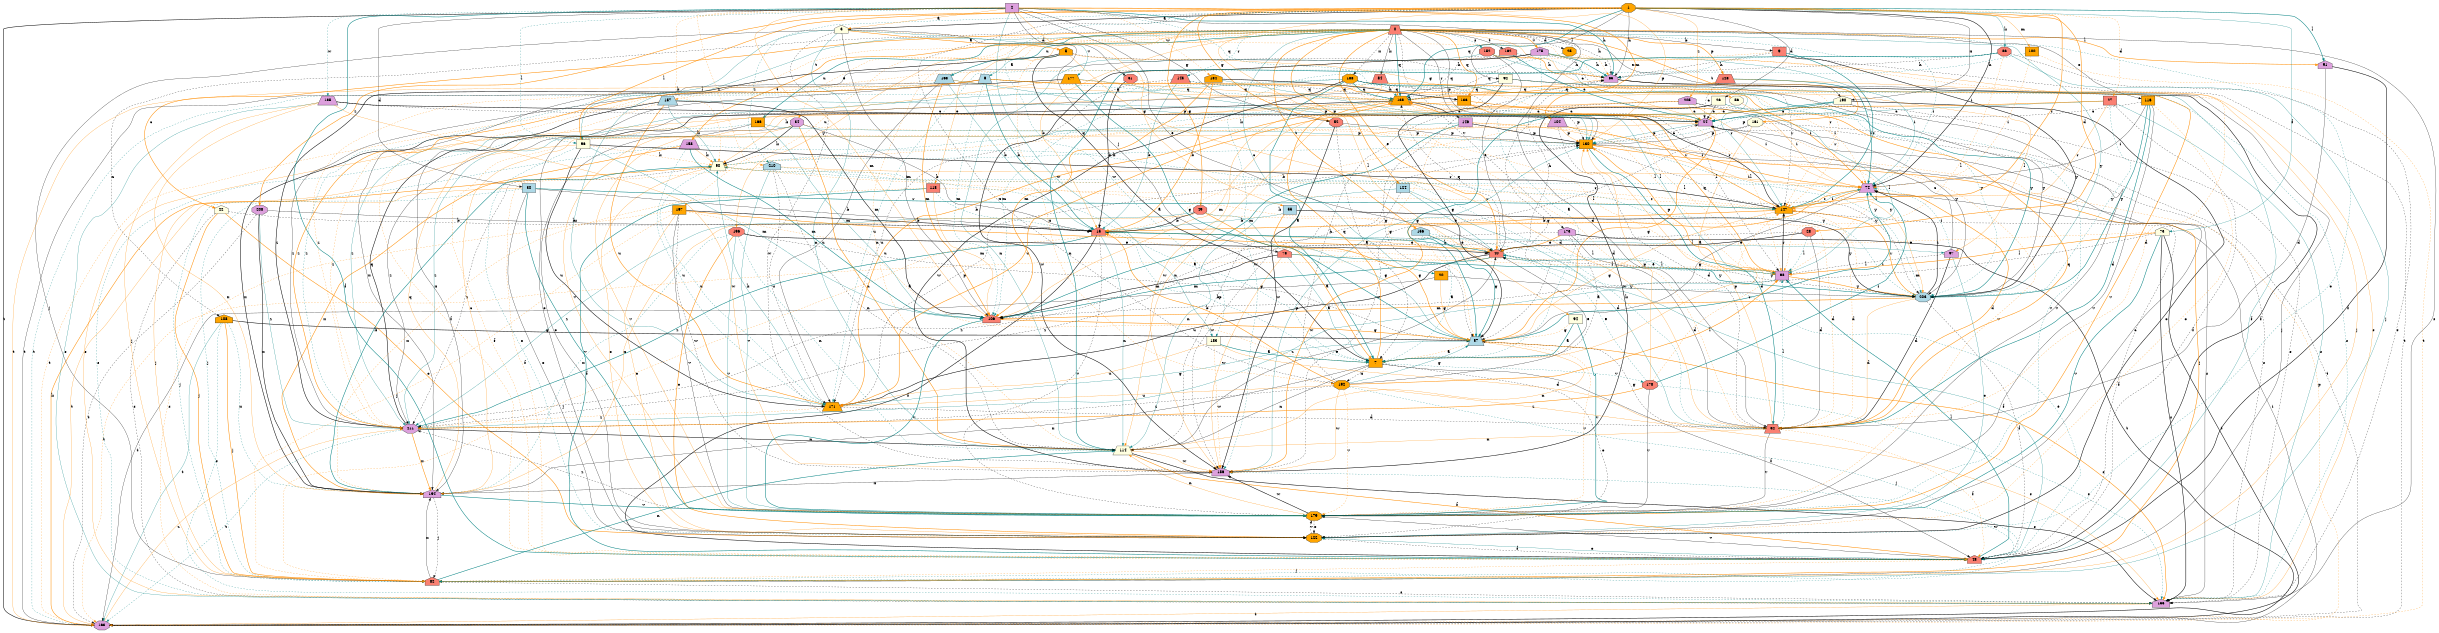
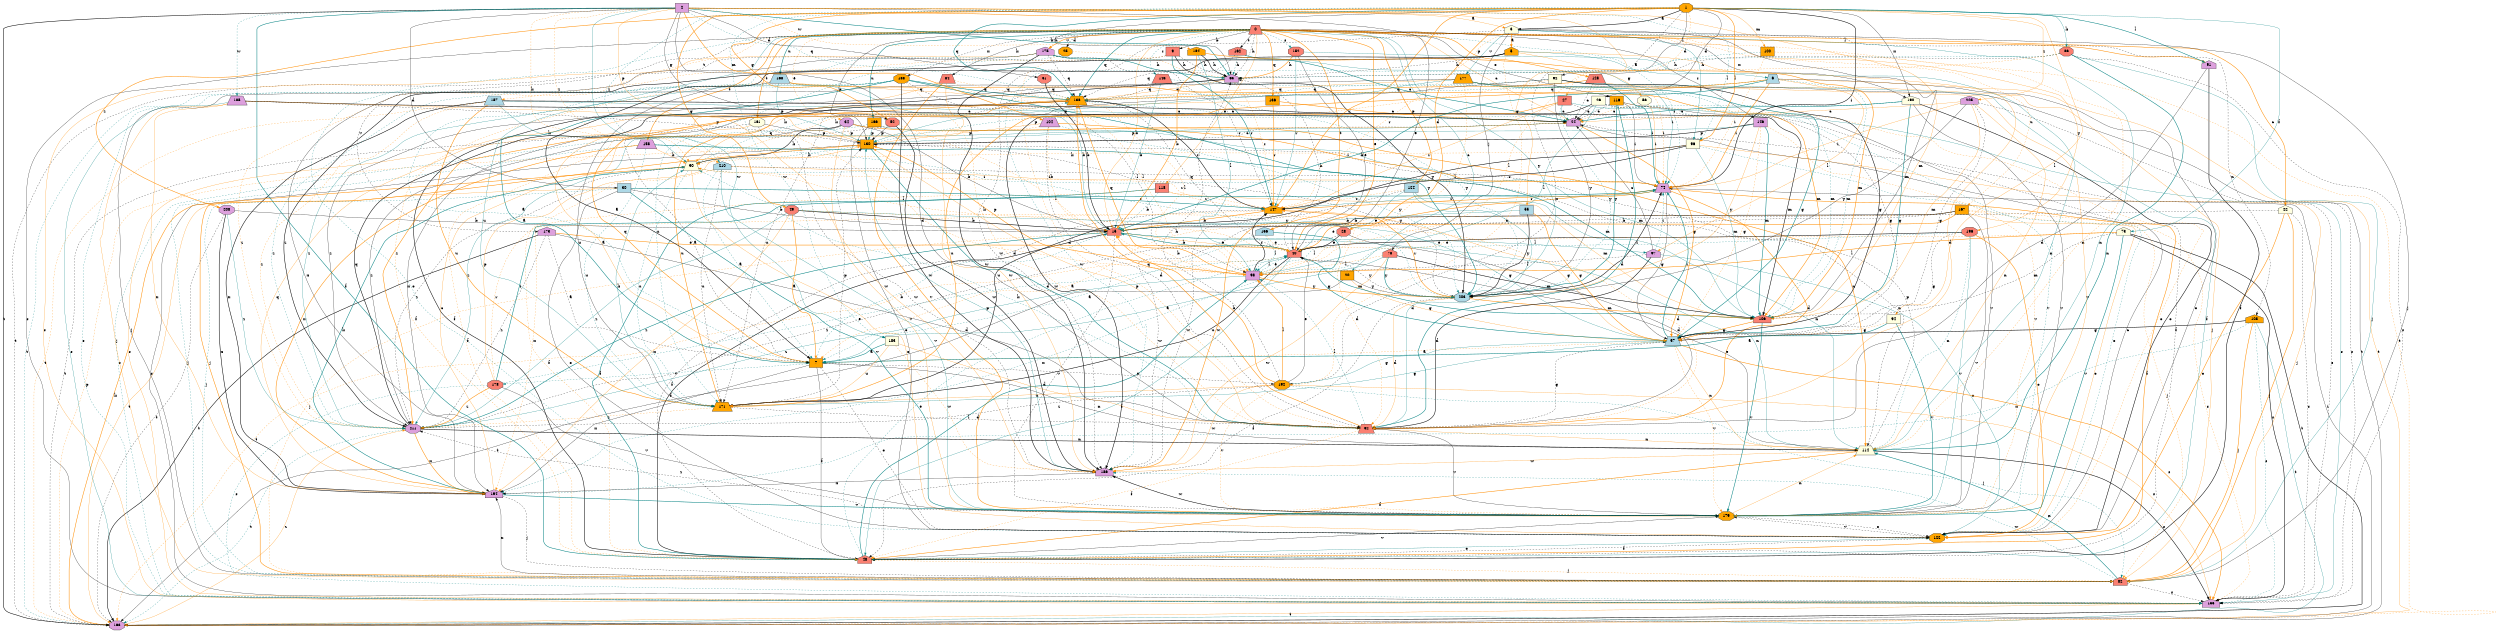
(1339, 85) -> (1211, 67)
none -> (1907, 544)
